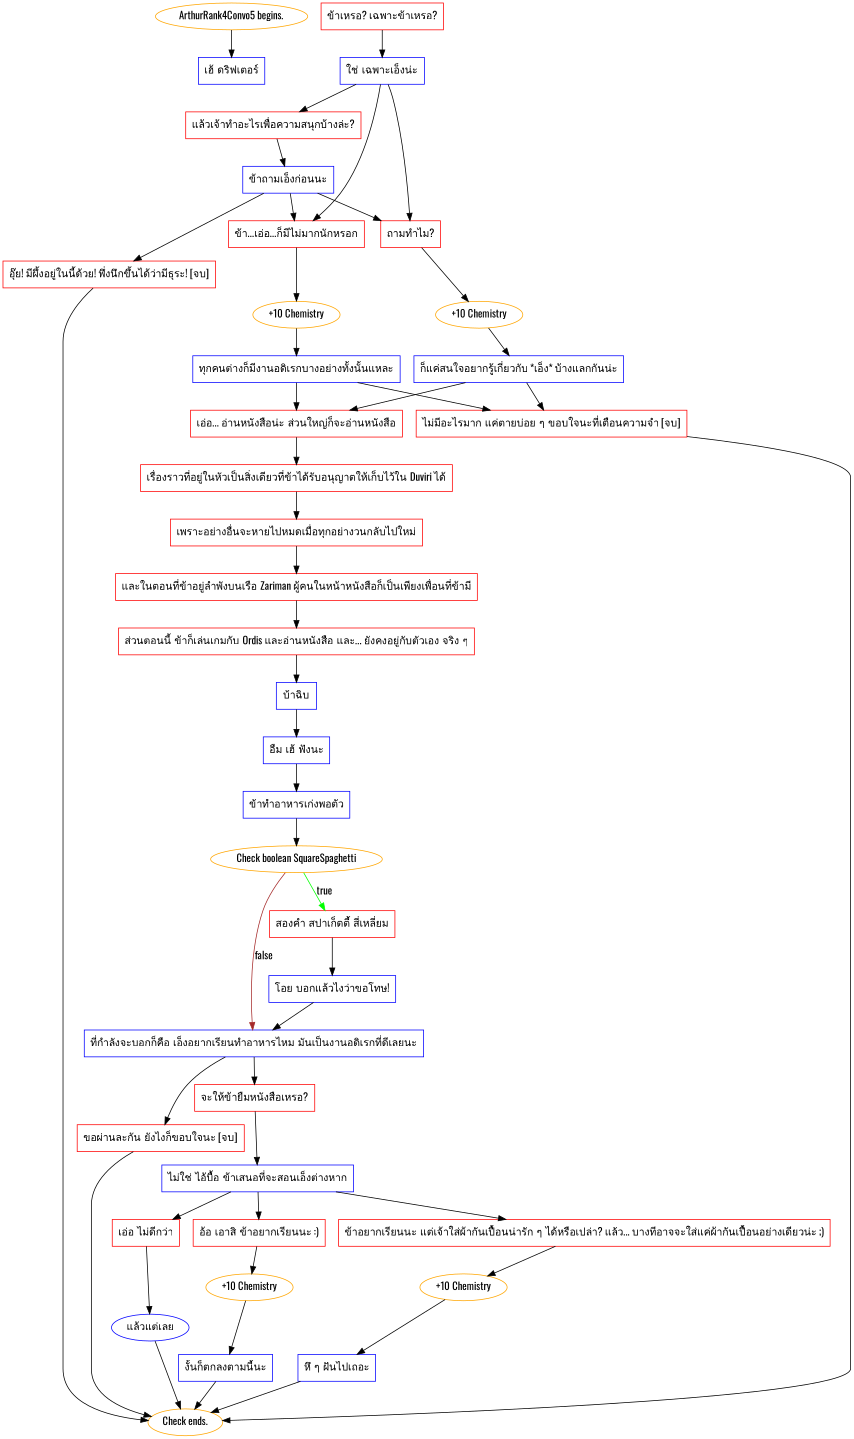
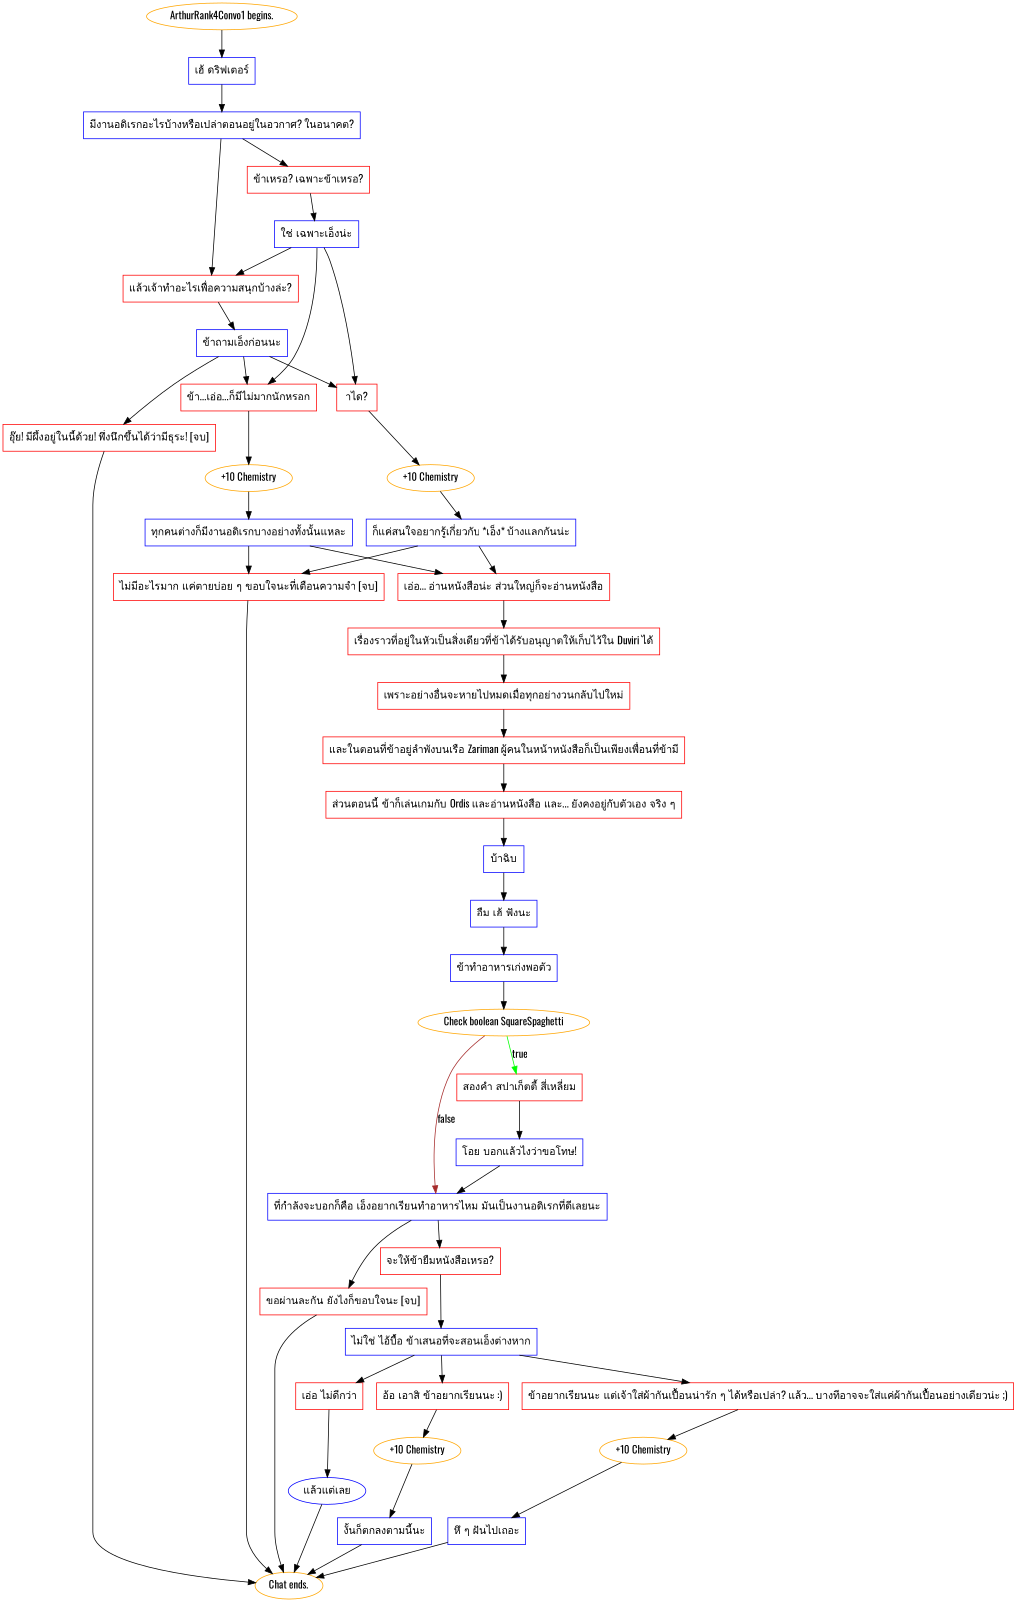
(232, 16) -> (222, 16)
none -> (222, 125)
(411, 234) -> (357, 398)
(185, 1422) -> (289, 1586)
